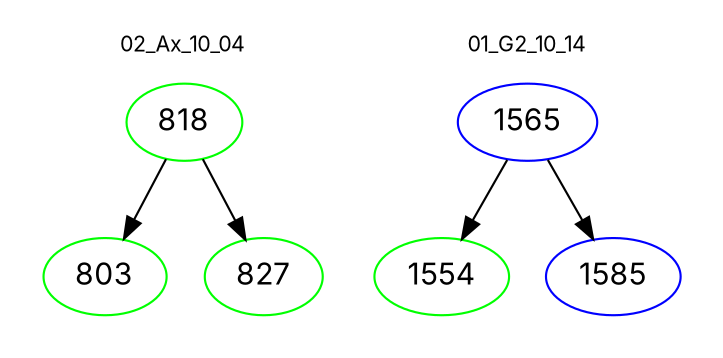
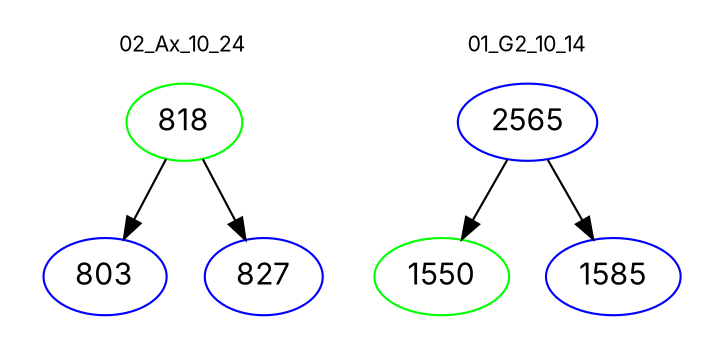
(183, 46) -> (183, 46)
(528, 122) -> (528, 122)
(105, 277) -> (105, 277)
(264, 277) -> (264, 277)
(442, 277) -> (442, 277)
